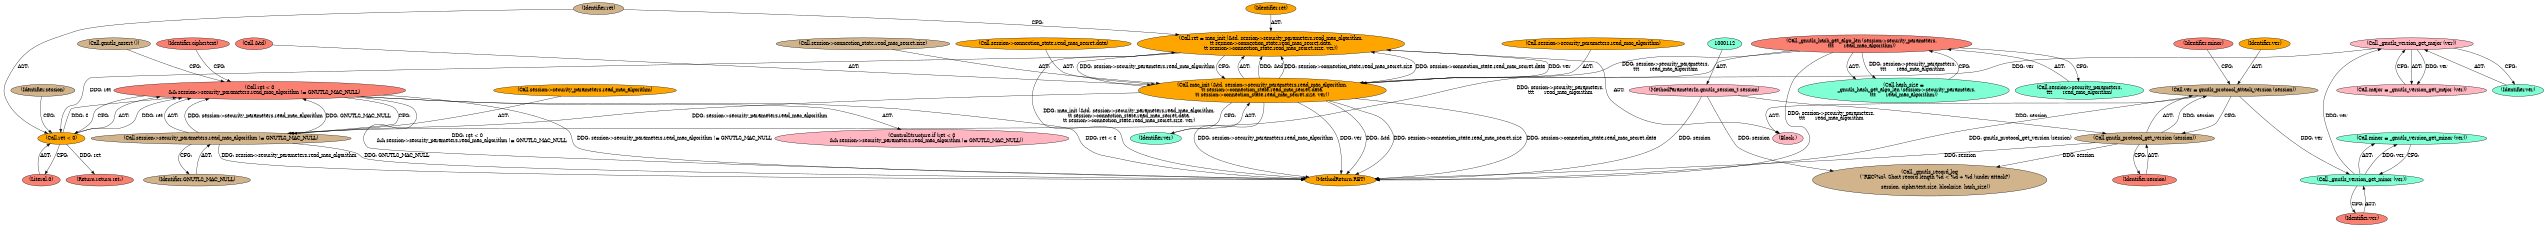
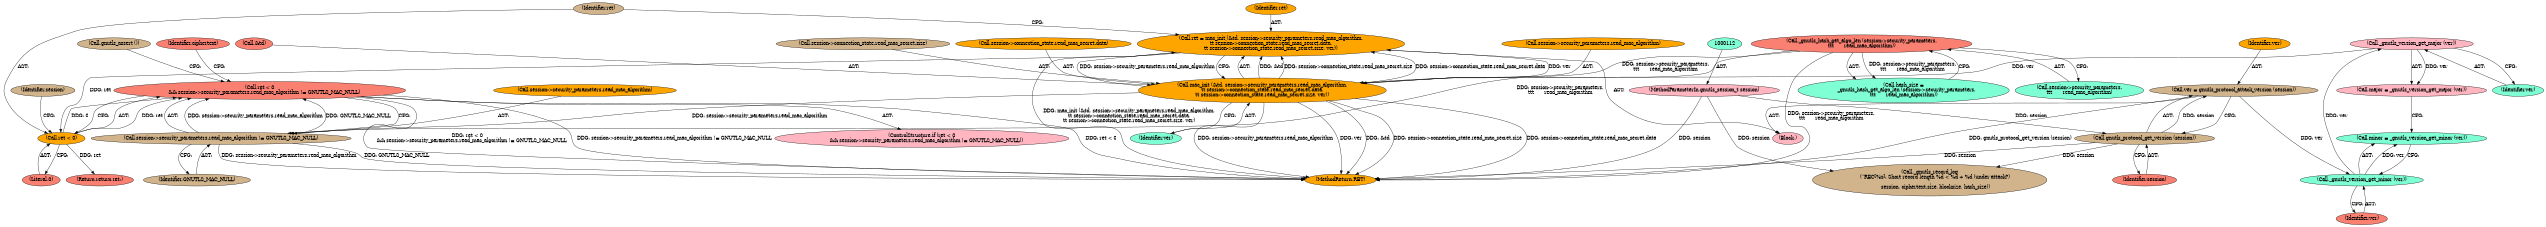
(2203, 44) -> none
(2396, 69) -> (2412, 113)
